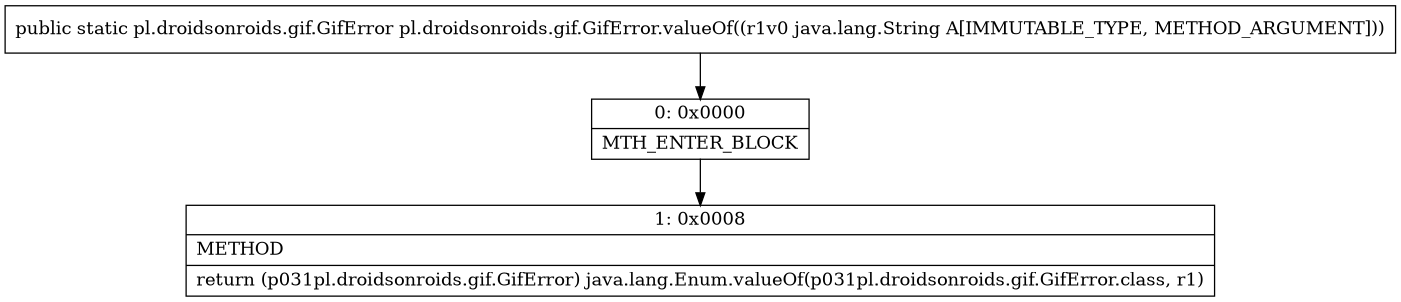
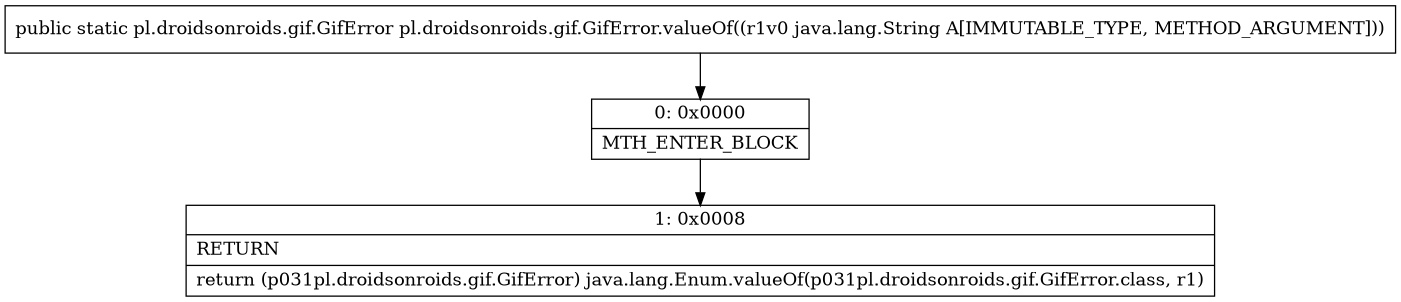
(240, 249) -> (238, 249)
